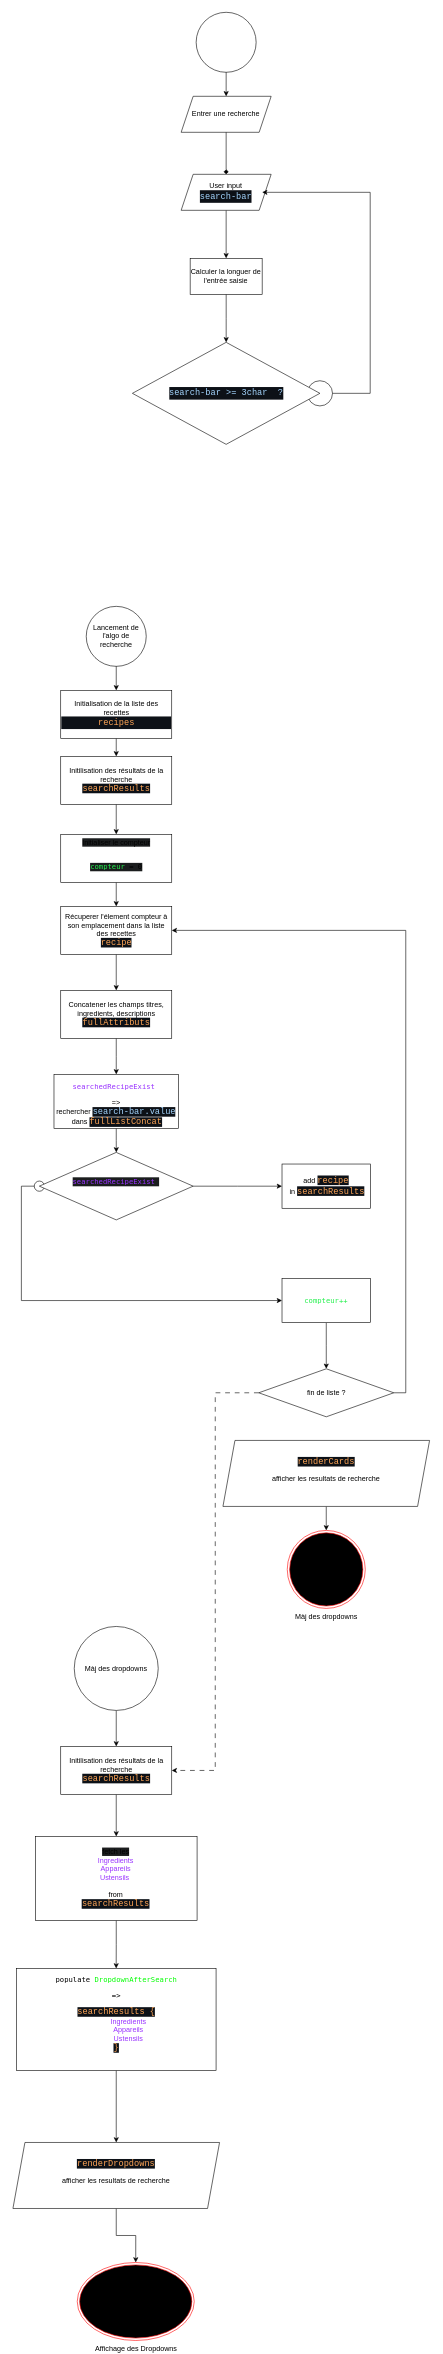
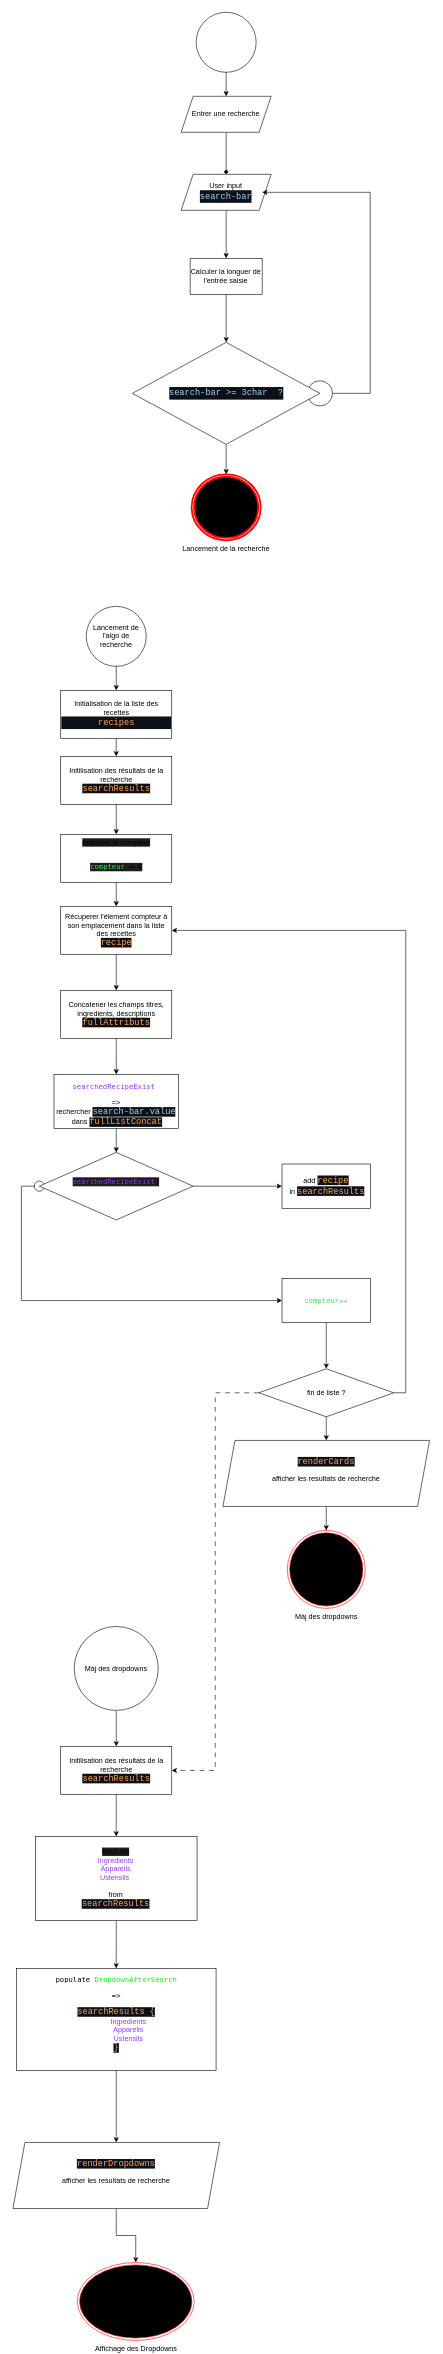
none -> (226, 468)
none -> (226, 507)
none -> (326, 1434)
